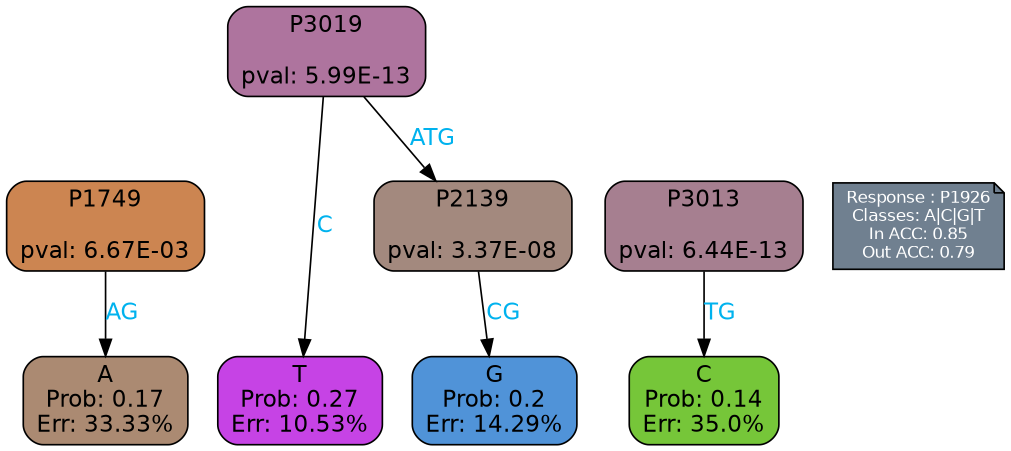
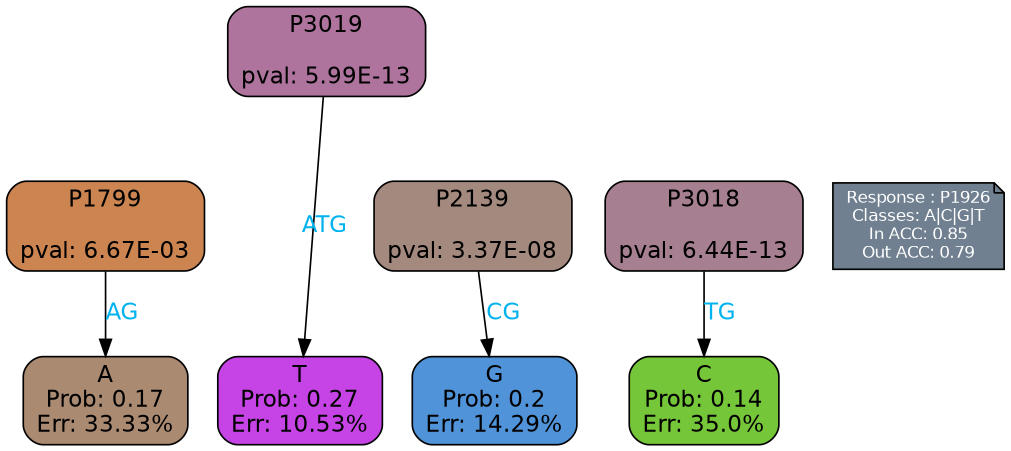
(394, 132) -> none
(106, 226) -> (106, 226)
(325, 226) -> (325, 226)
(704, 226) -> (704, 226)
